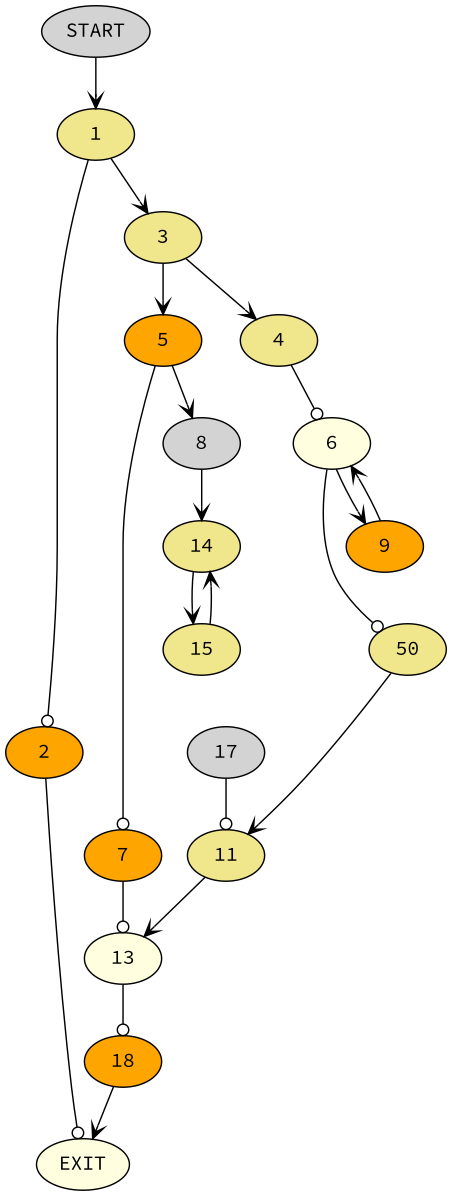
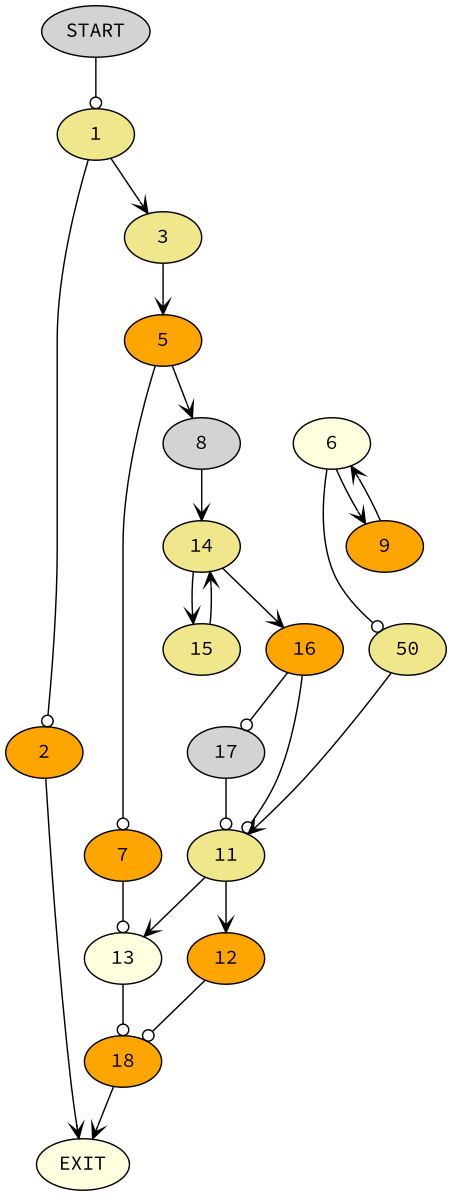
(96, 77) -> (96, 77)
(279, 340) -> none
none -> (305, 649)
(58, 953) -> (58, 953)
none -> (226, 958)
